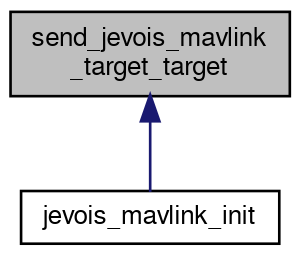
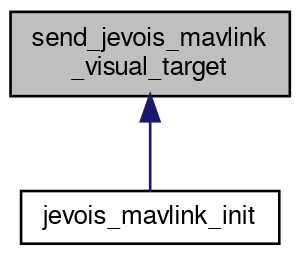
(150, 54) -> (150, 54)
